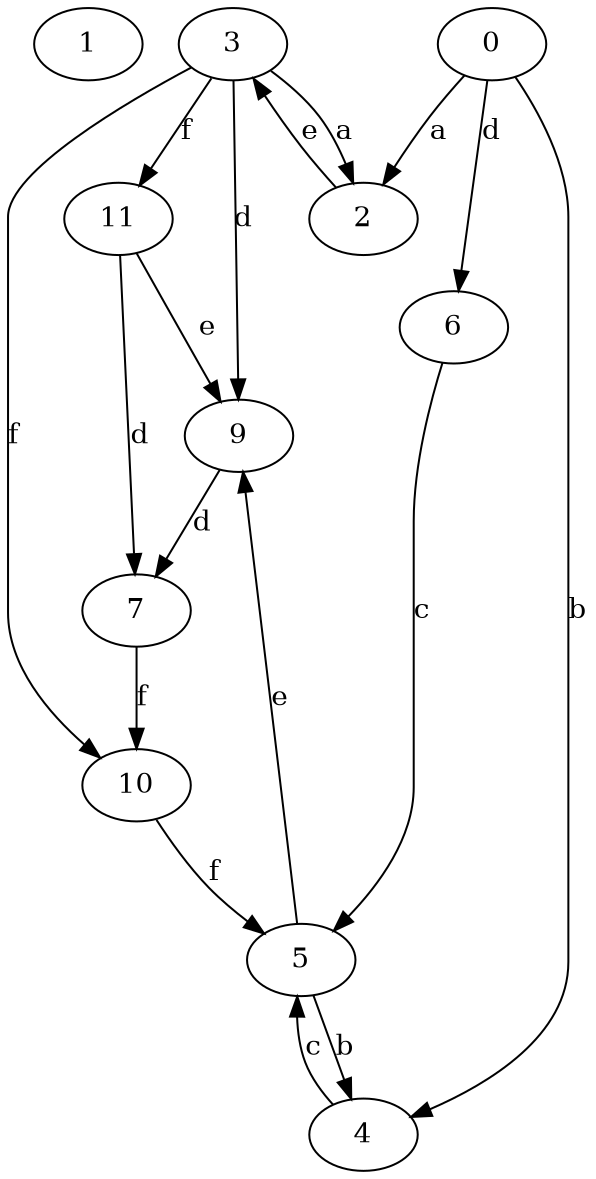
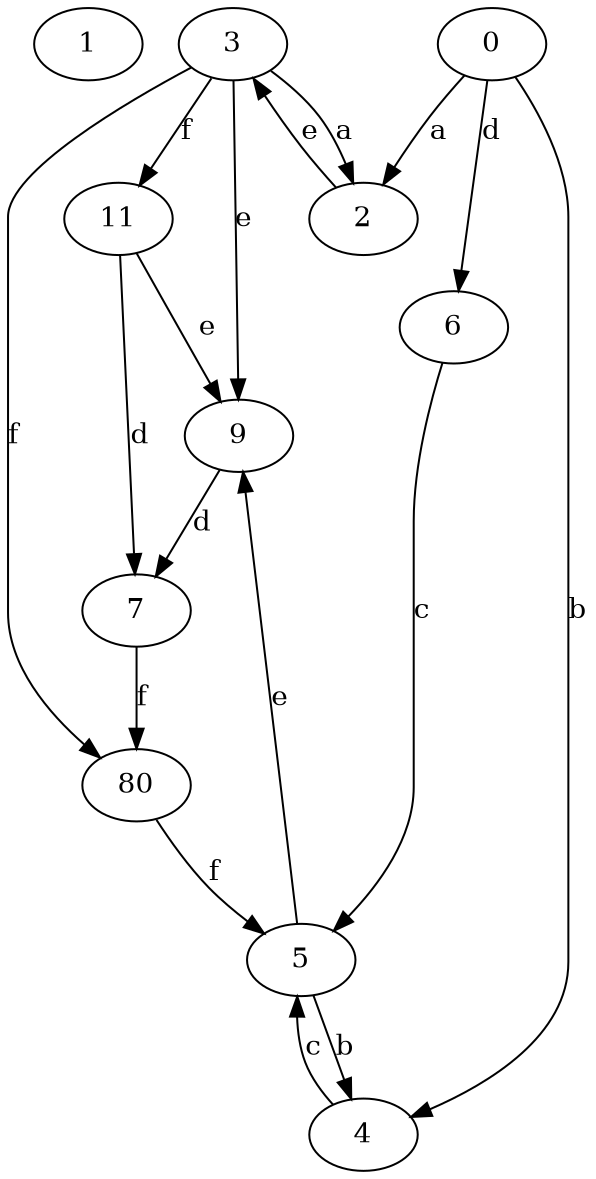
(244, 219) -> (244, 219)
(137, 785) -> (137, 785)
